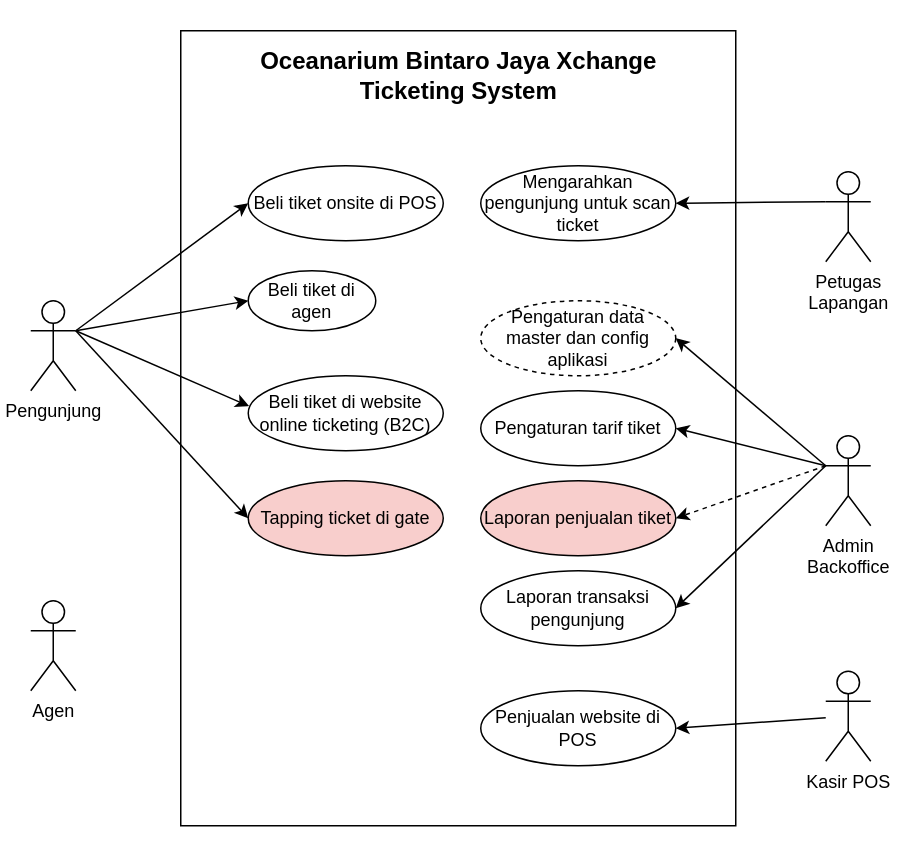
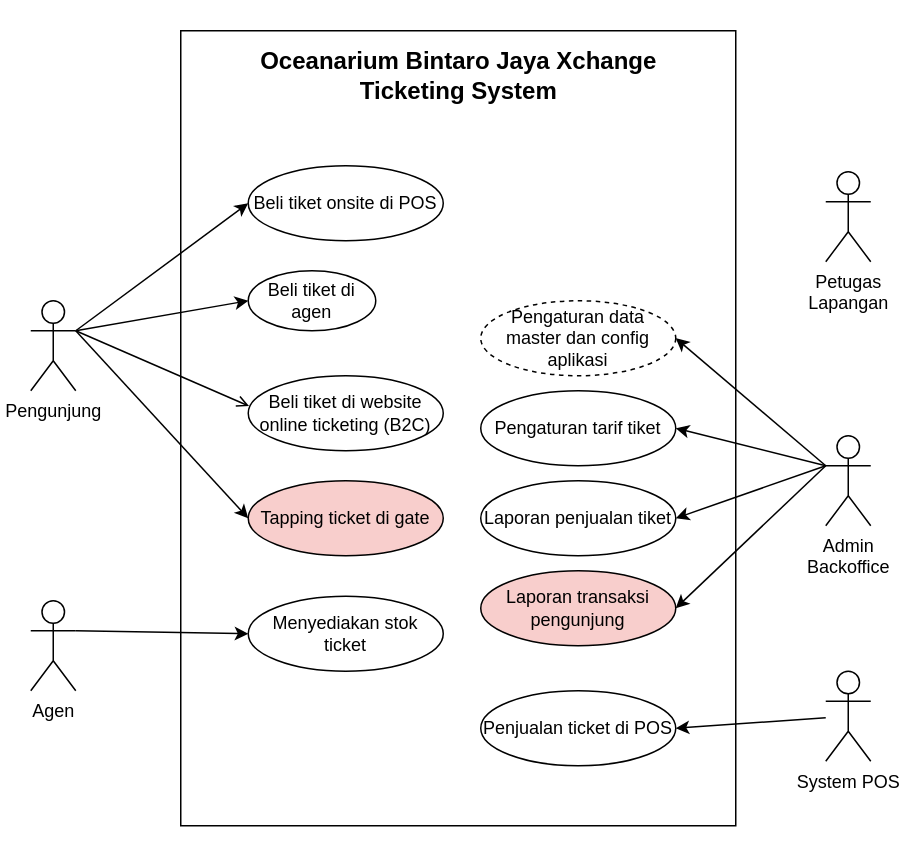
(755, 202) -> none
(578, 203) -> none
(238, 402) -> (240, 402)
(754, 491) -> (754, 491)
(578, 518) -> (578, 518)
(578, 608) -> (578, 608)
none -> (158, 632)
none -> (346, 634)
(578, 728) -> (578, 728)
(849, 783) -> (849, 783)
